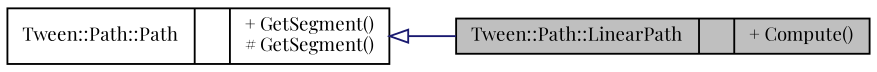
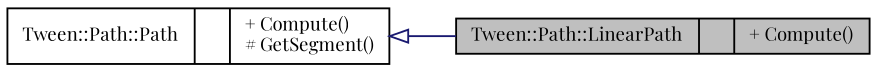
(310, 25) -> (298, 25)
